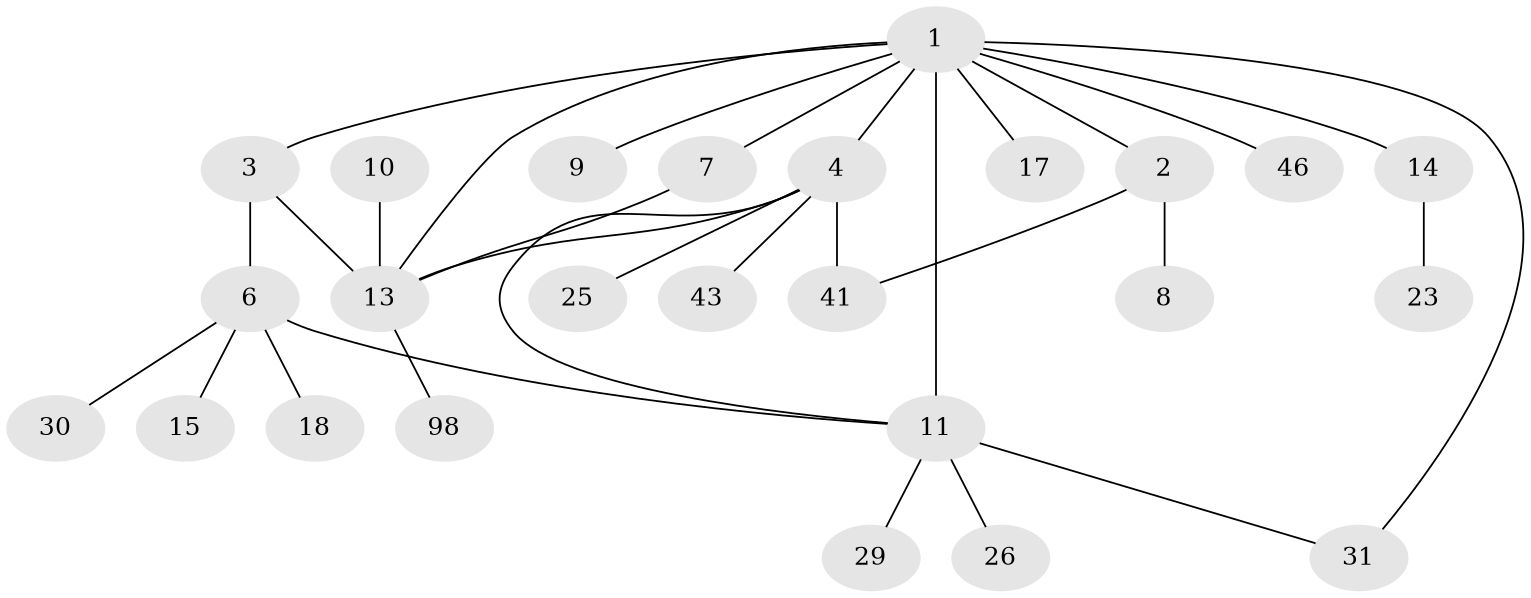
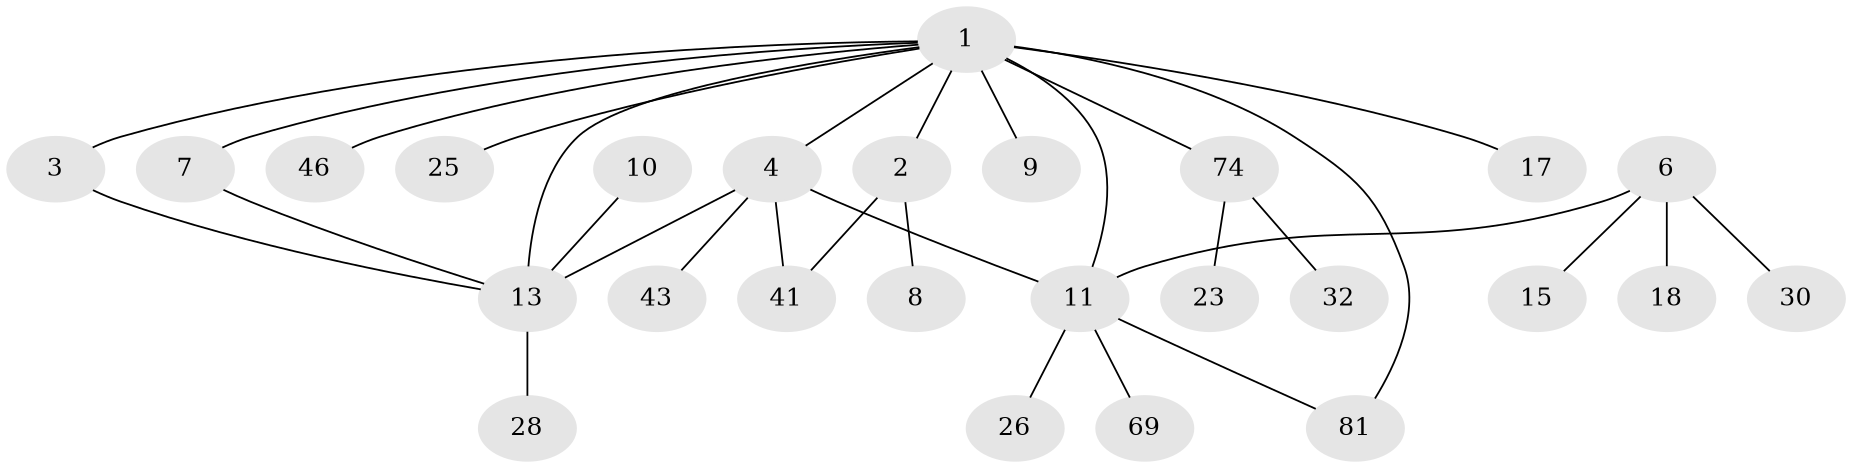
(1424, 169) -> (1229, 169)
(250, 234) -> none
(707, 234) -> (699, 90)
none -> (1339, 299)
(445, 428) -> (527, 428)
(871, 558) -> (1145, 428)
(1359, 558) -> (1355, 428)
